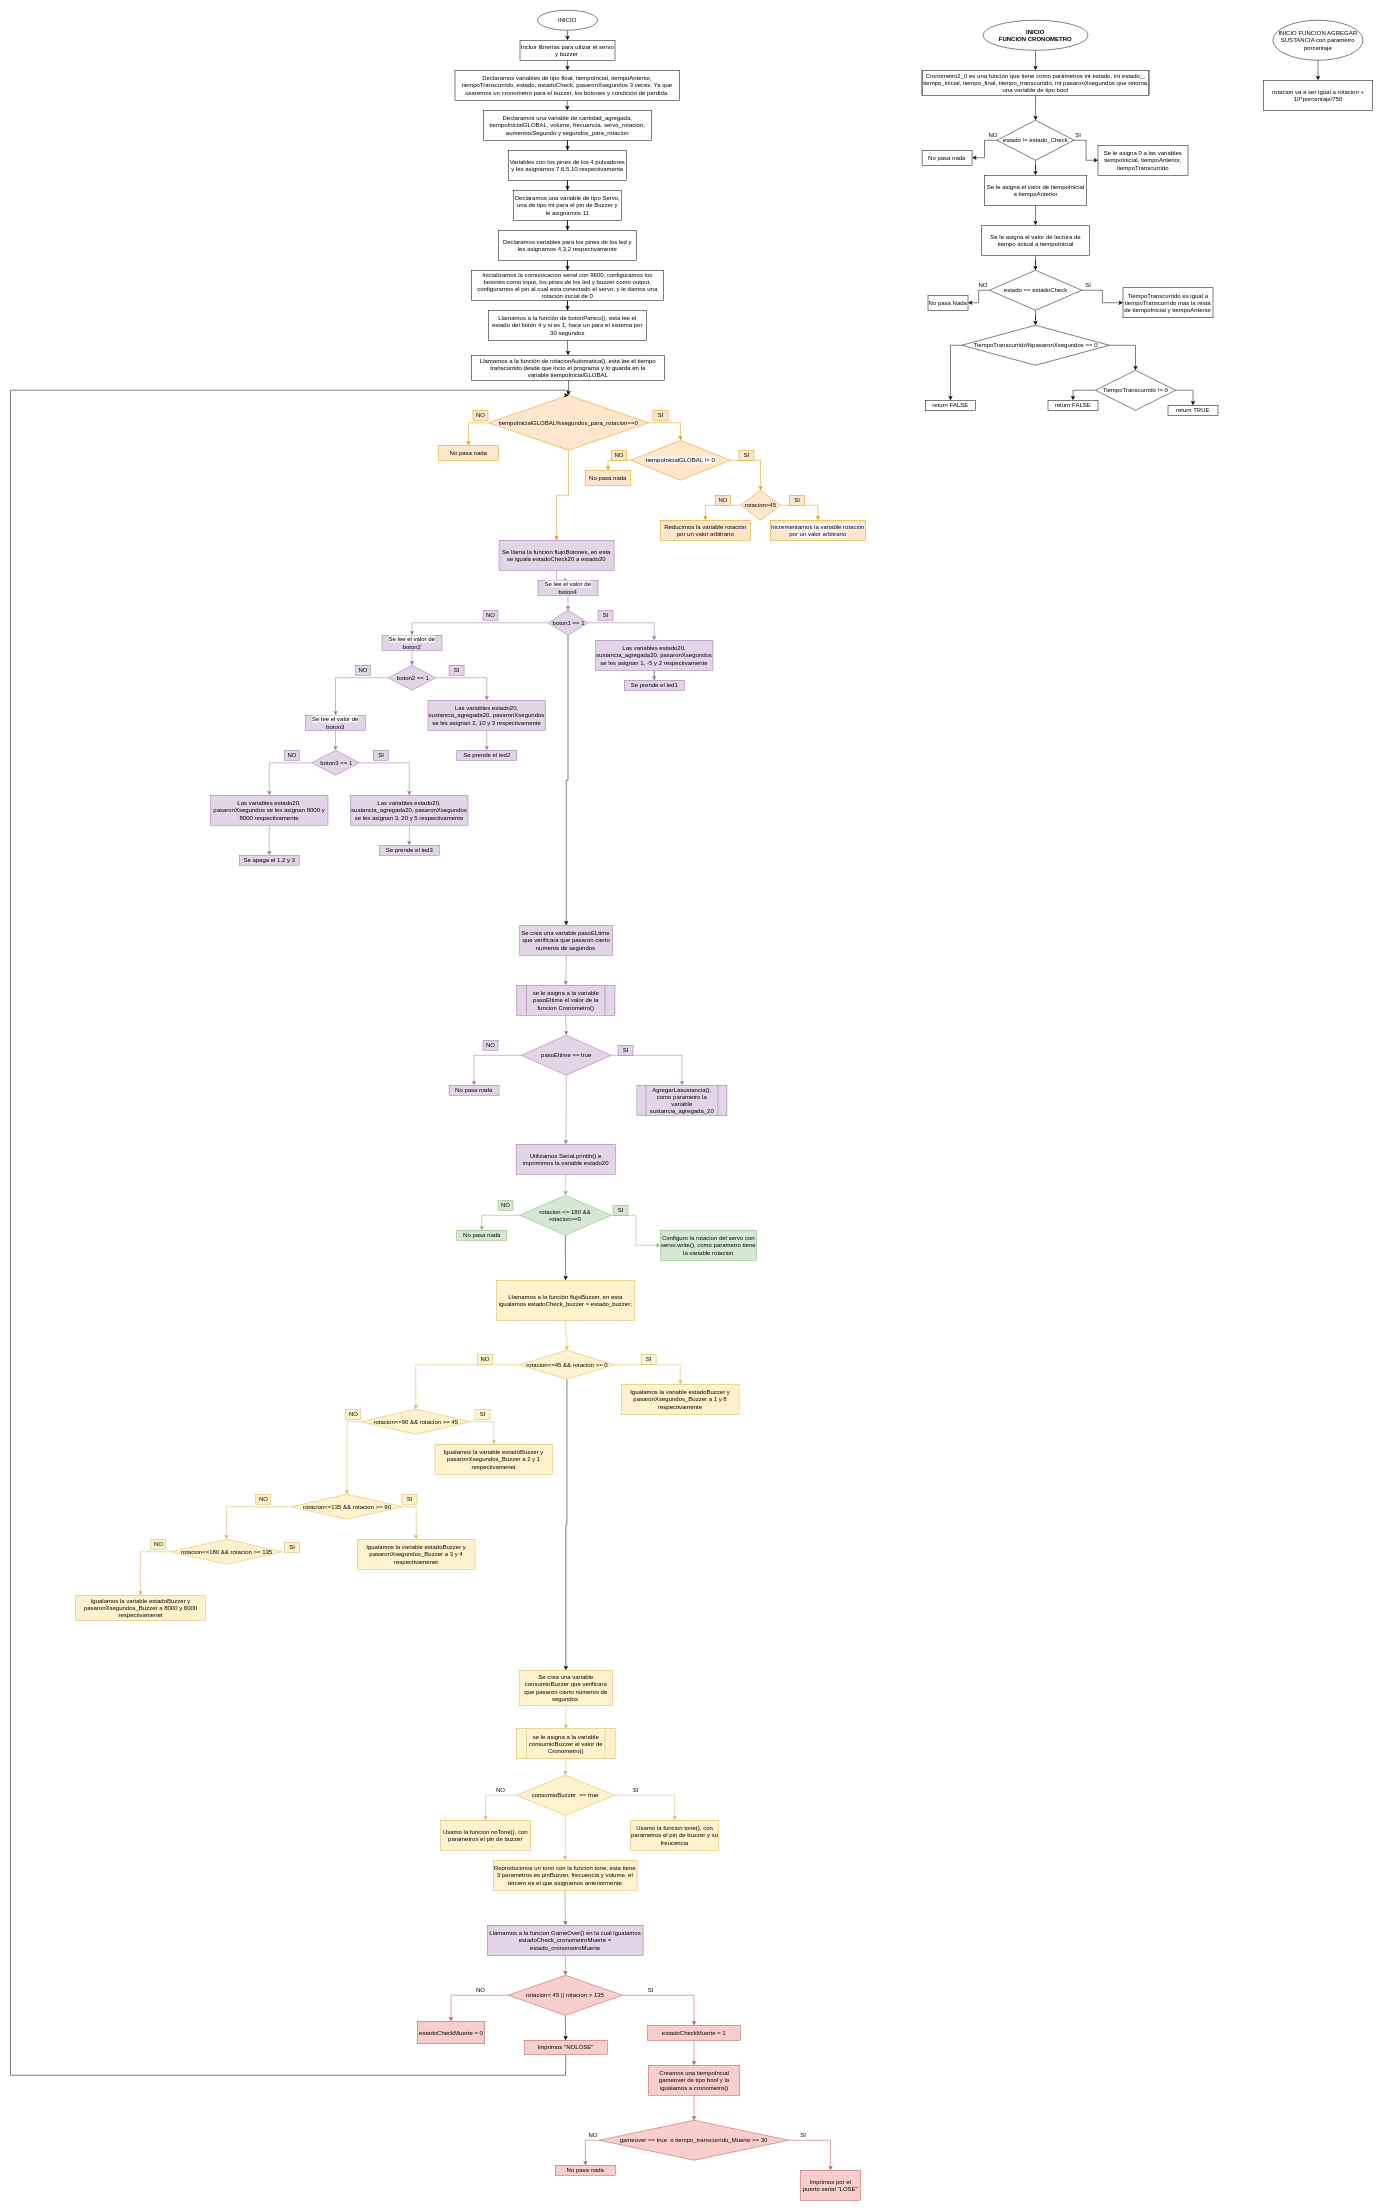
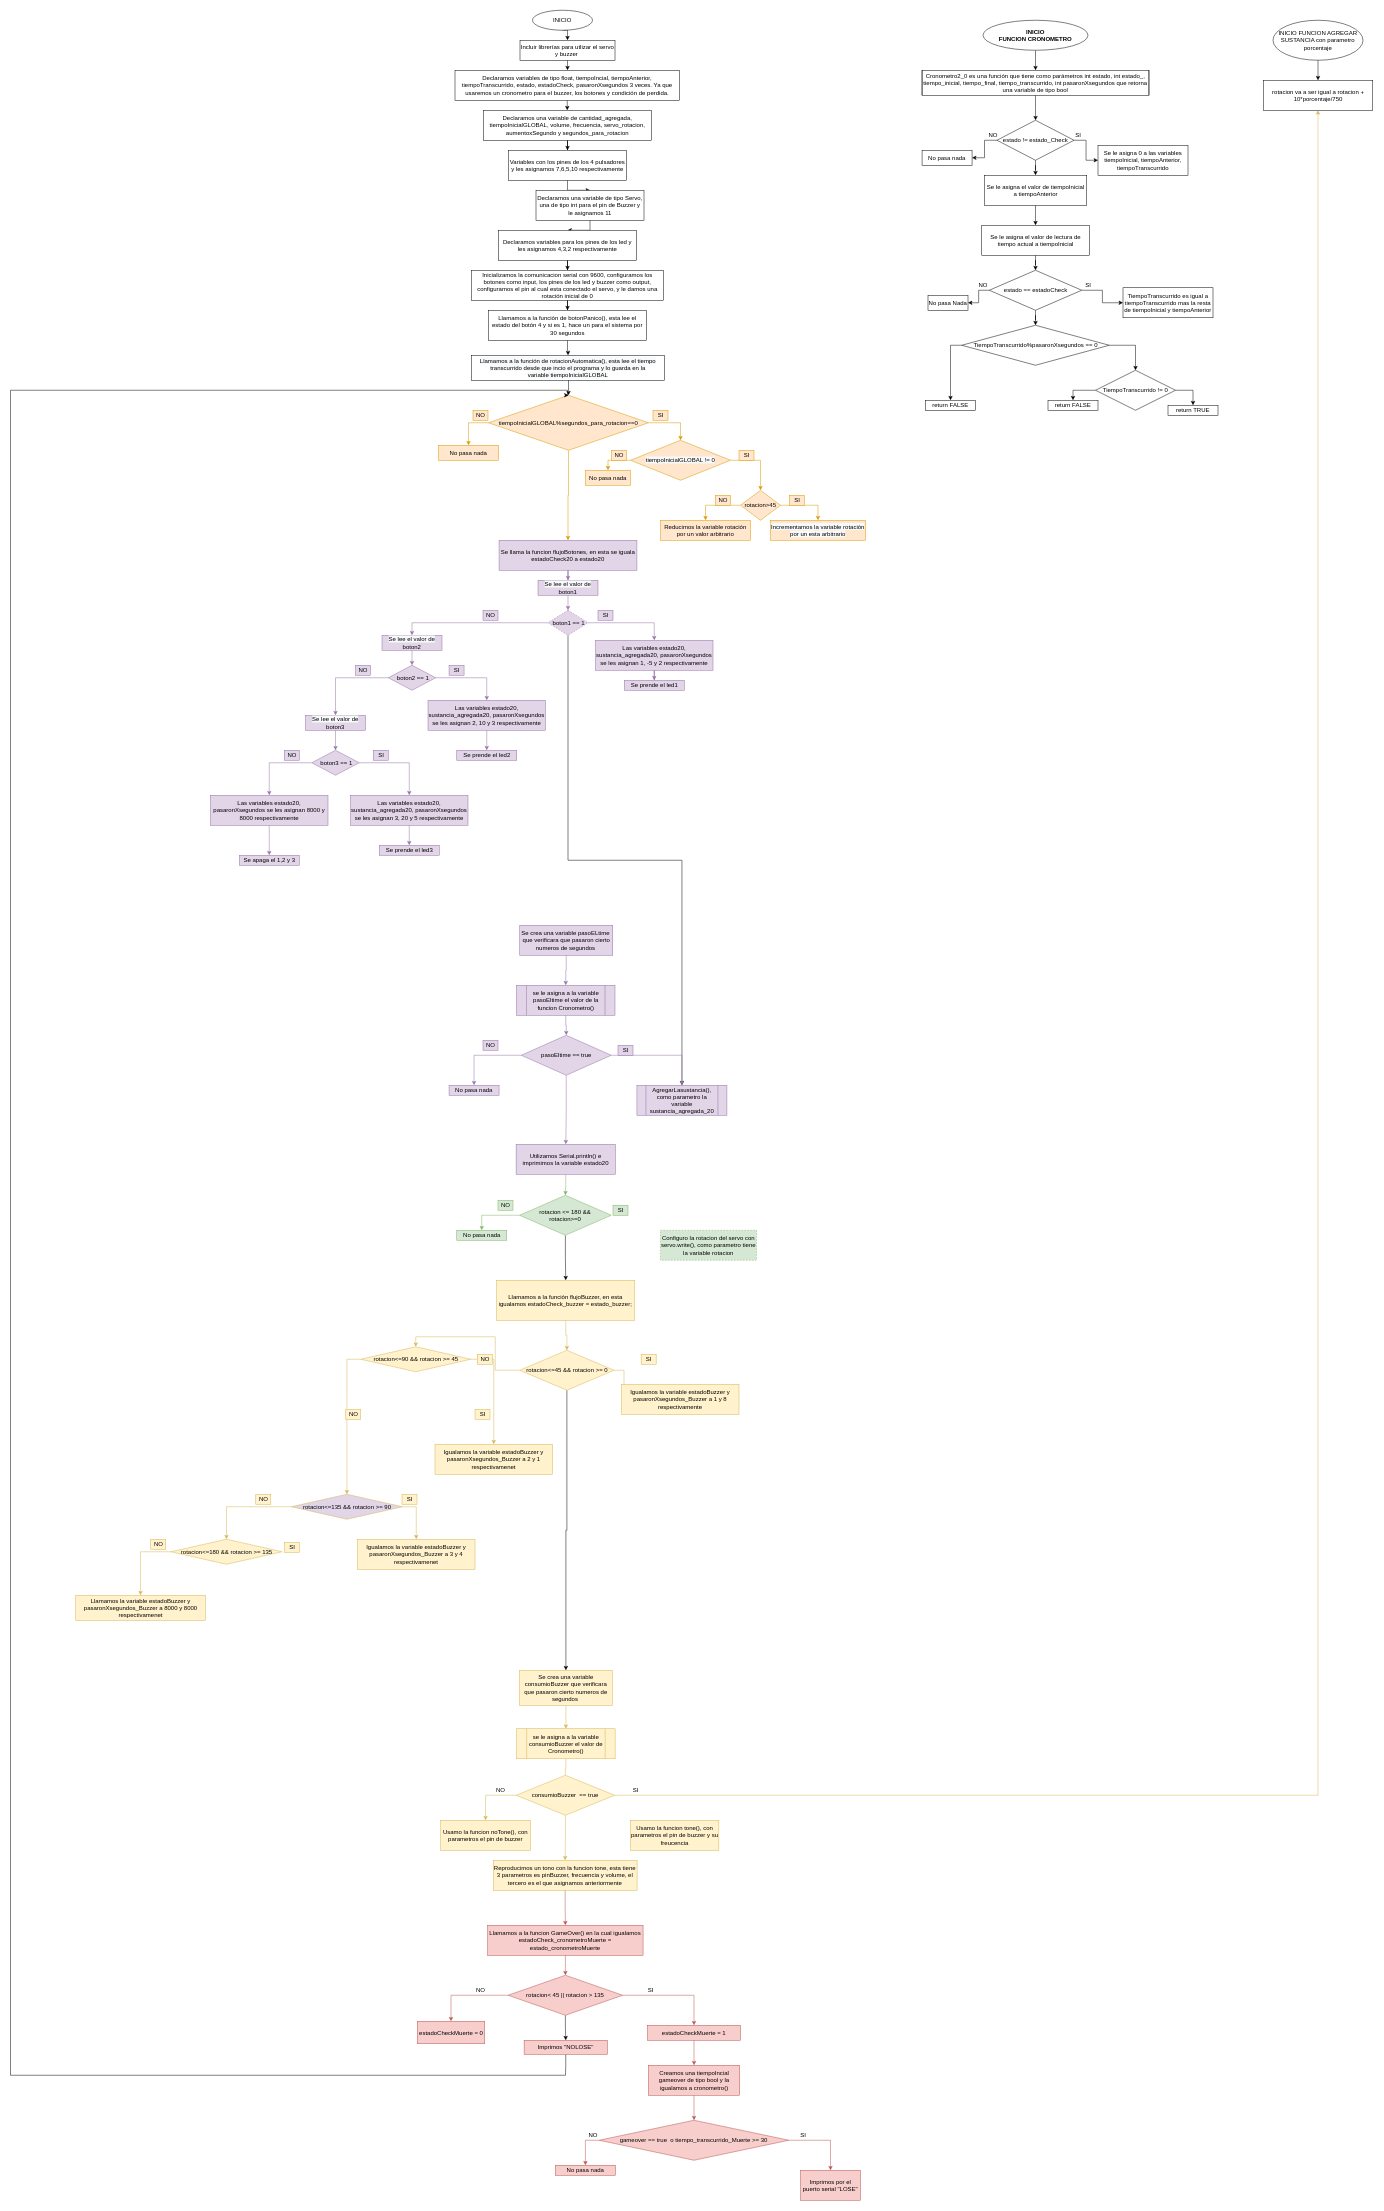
(567, 20) -> (562, 20)
(567, 205) -> (590, 205)
(818, 530) -> (818, 530)
(556, 555) -> (568, 555)
(568, 588) -> (568, 588)
(568, 623) -> (568, 623)
(566, 920) -> (681, 860)
(635, 1215) -> none
(708, 1245) -> (708, 1245)
(567, 1365) -> (567, 1370)
(416, 1422) -> (416, 1359)
(347, 1507) -> (347, 1507)
(141, 1608) -> (141, 1608)
(565, 1770) -> (565, 1771)
(674, 1815) -> (1318, 114)
(565, 1940) -> (565, 1940)
